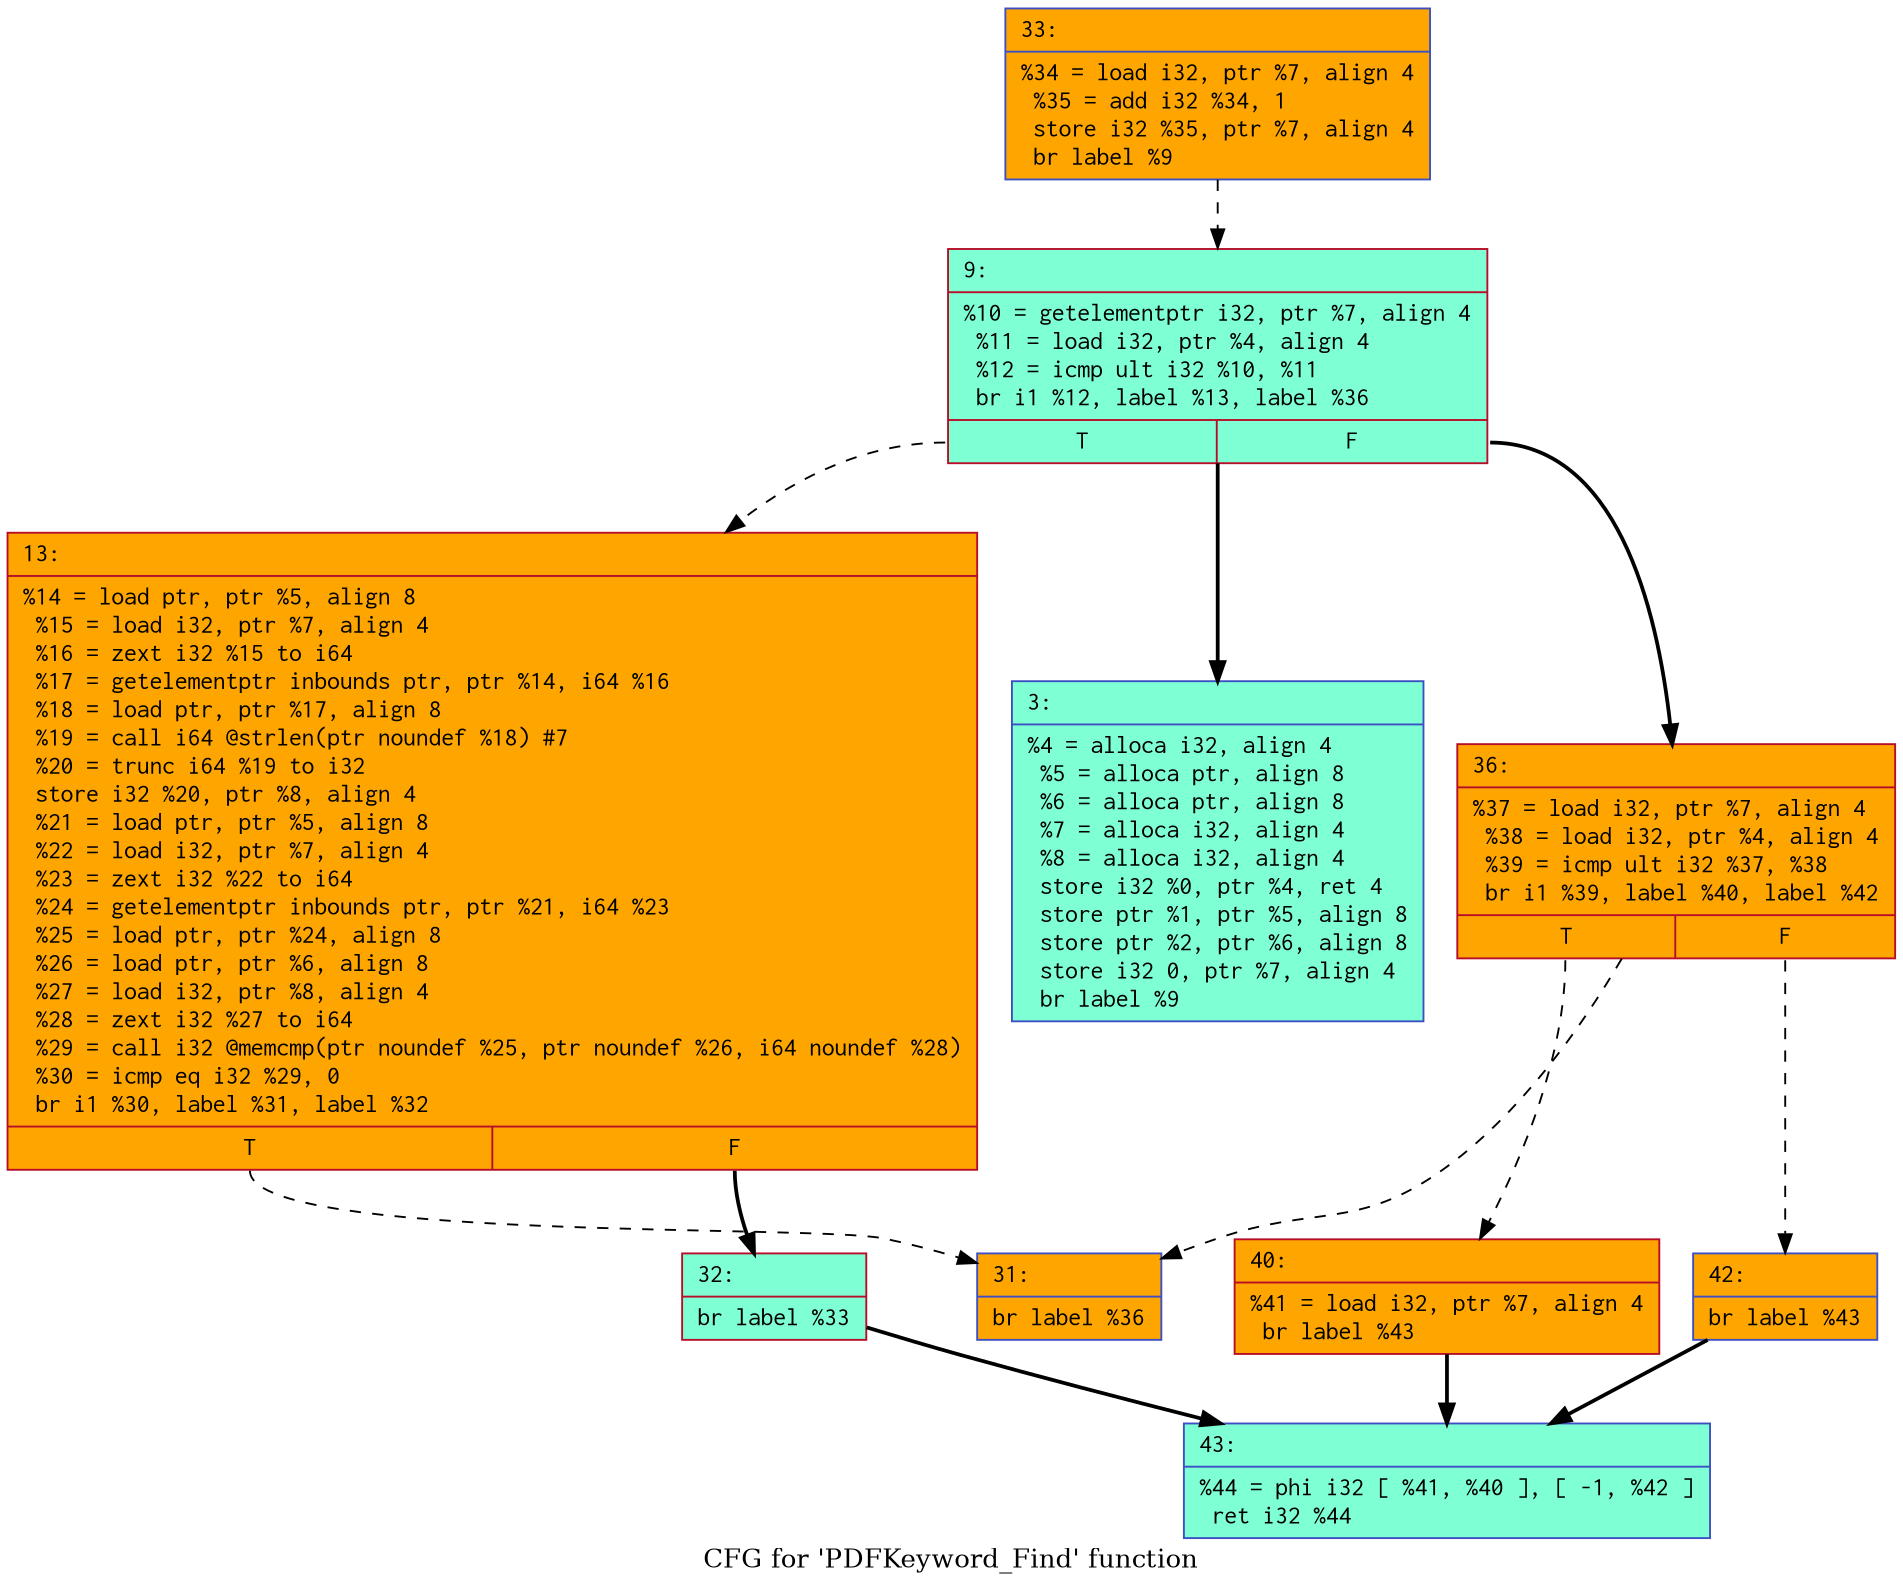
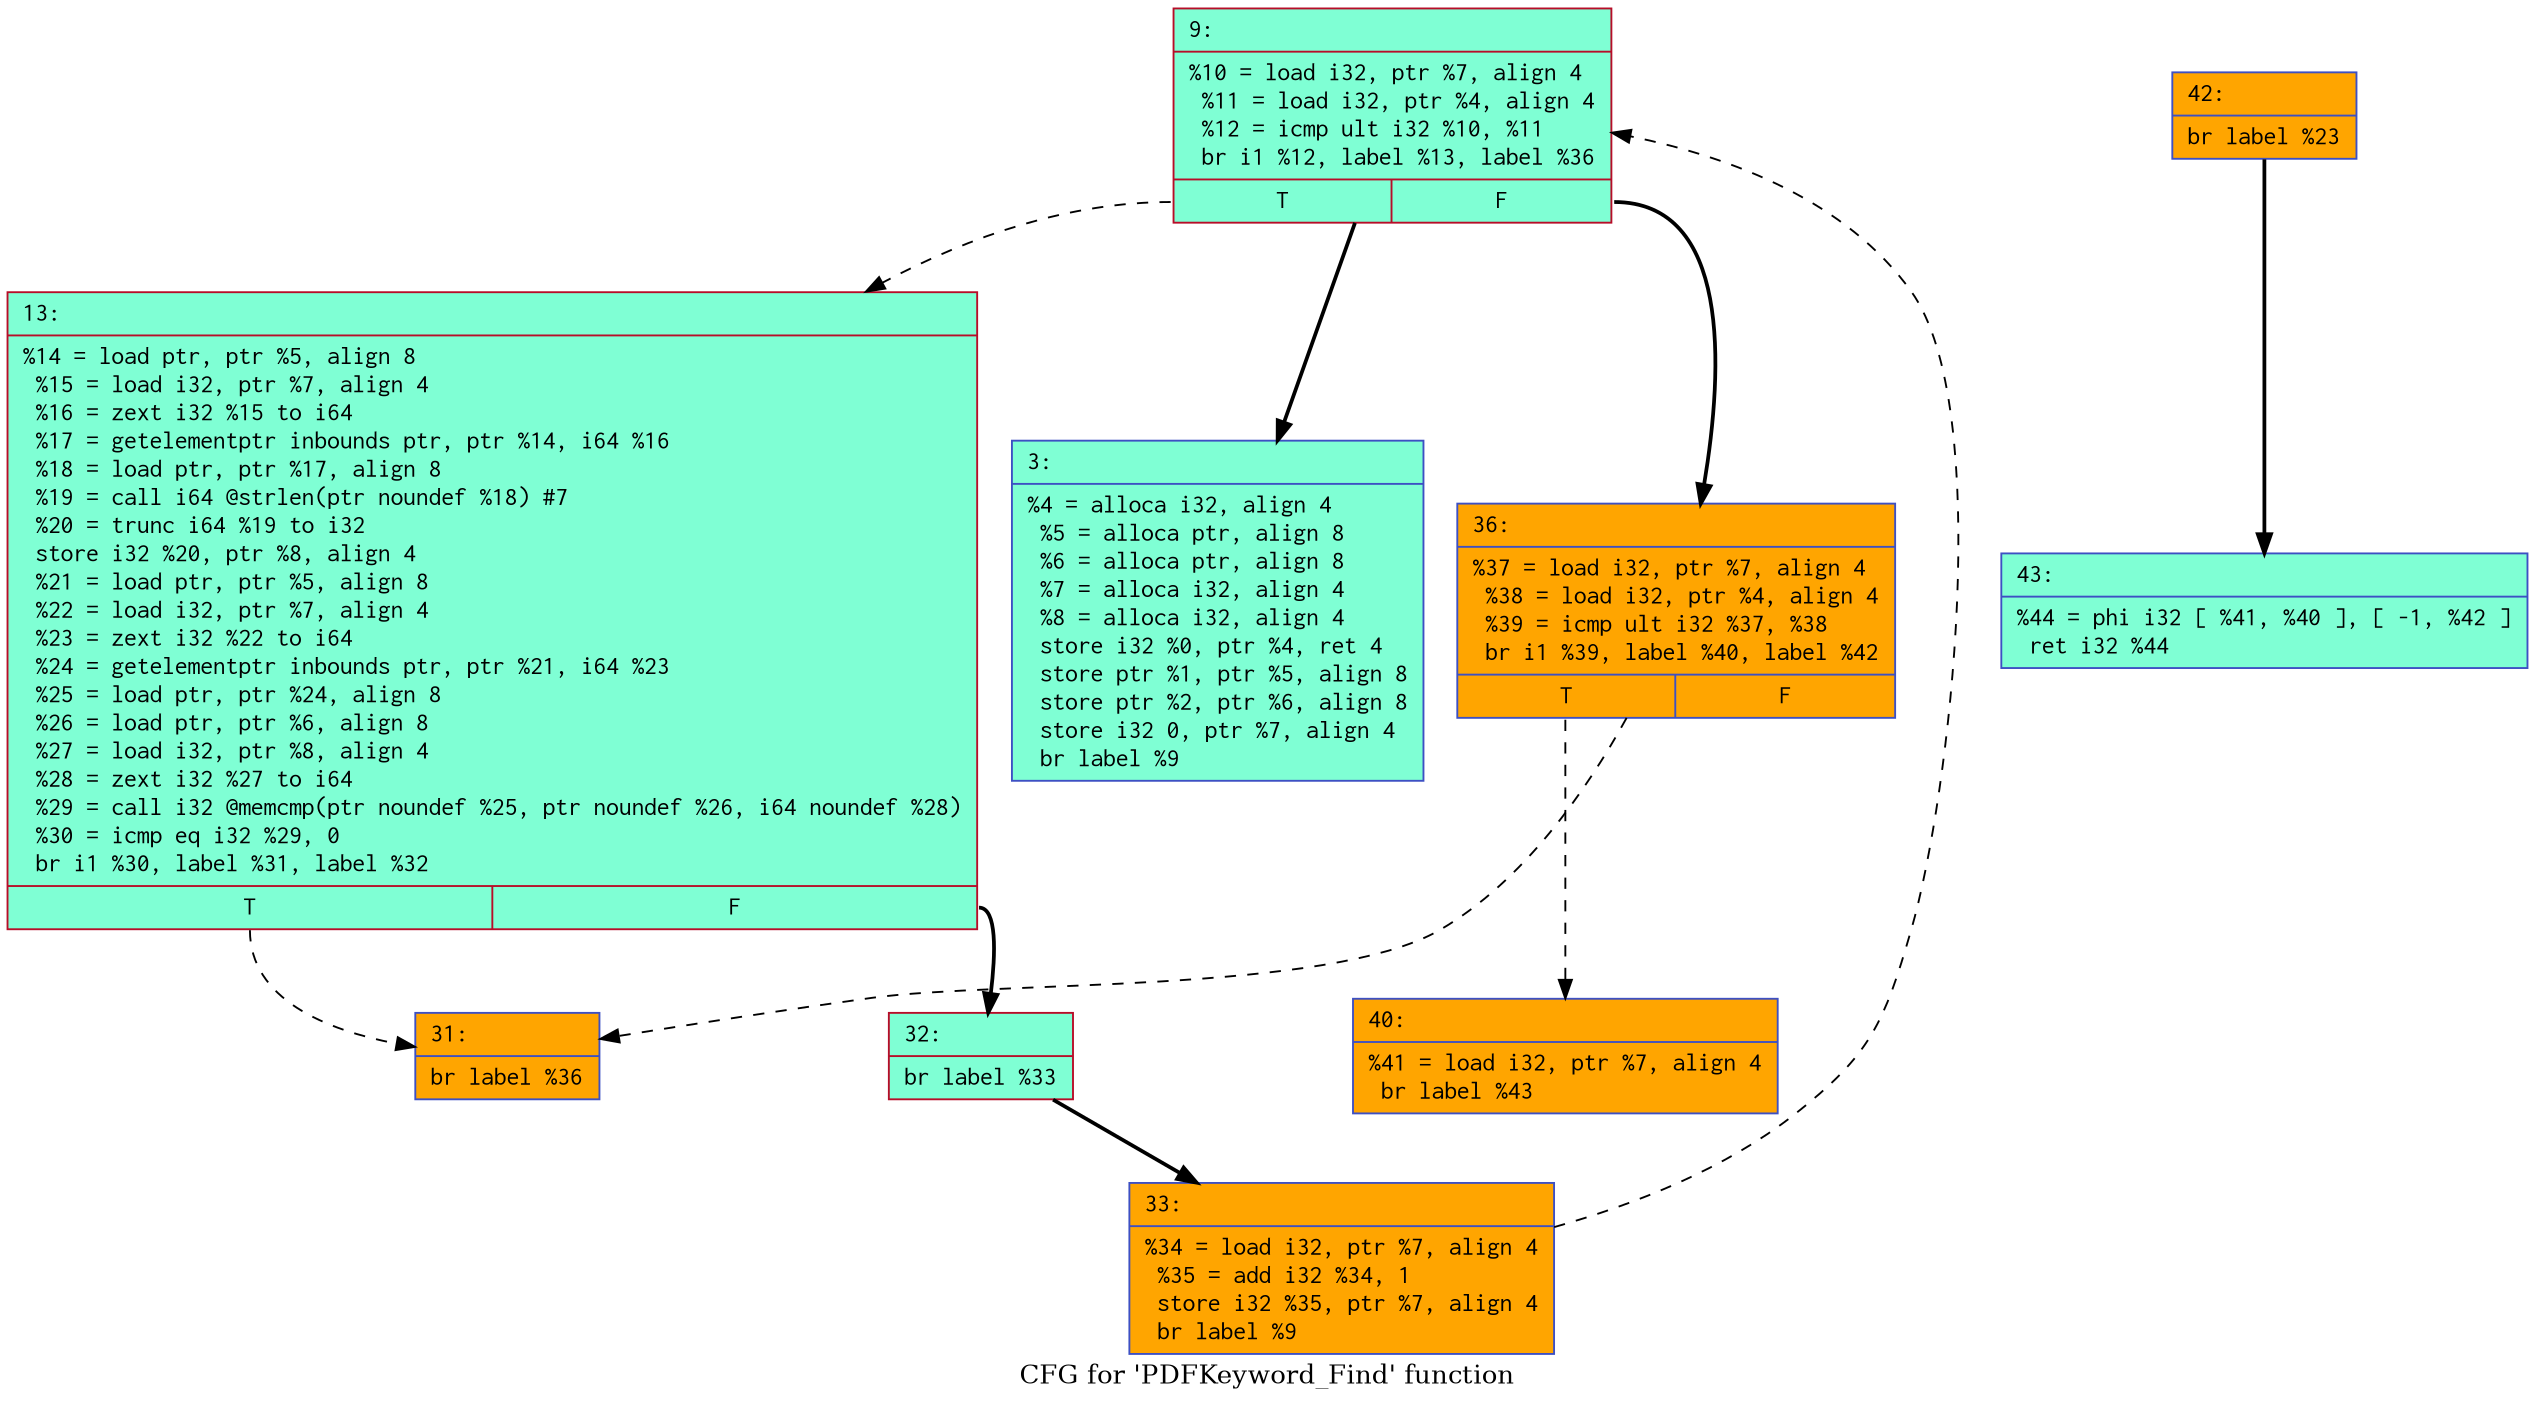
(1218, 313) -> (1386, 72)
(492, 851) -> (492, 611)
(1676, 851) -> (1676, 611)
(1785, 1097) -> none
(1447, 1297) -> (1565, 1056)
(1785, 1317) -> (2264, 136)
(1034, 1375) -> (1117, 1136)
(1447, 1379) -> none
